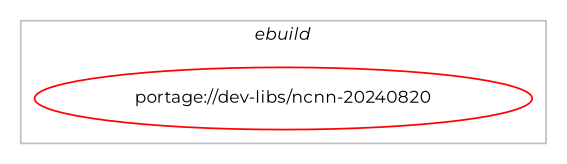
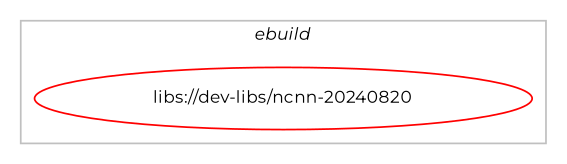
(283, 98) -> (283, 98)
